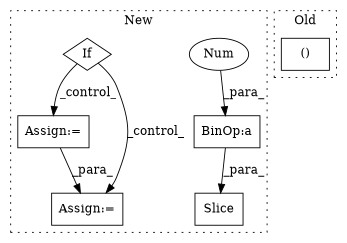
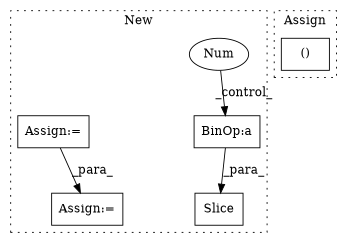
(305, 21) -> (305, 21)
(87, 54) -> none
(244, 93) -> (244, 93)
